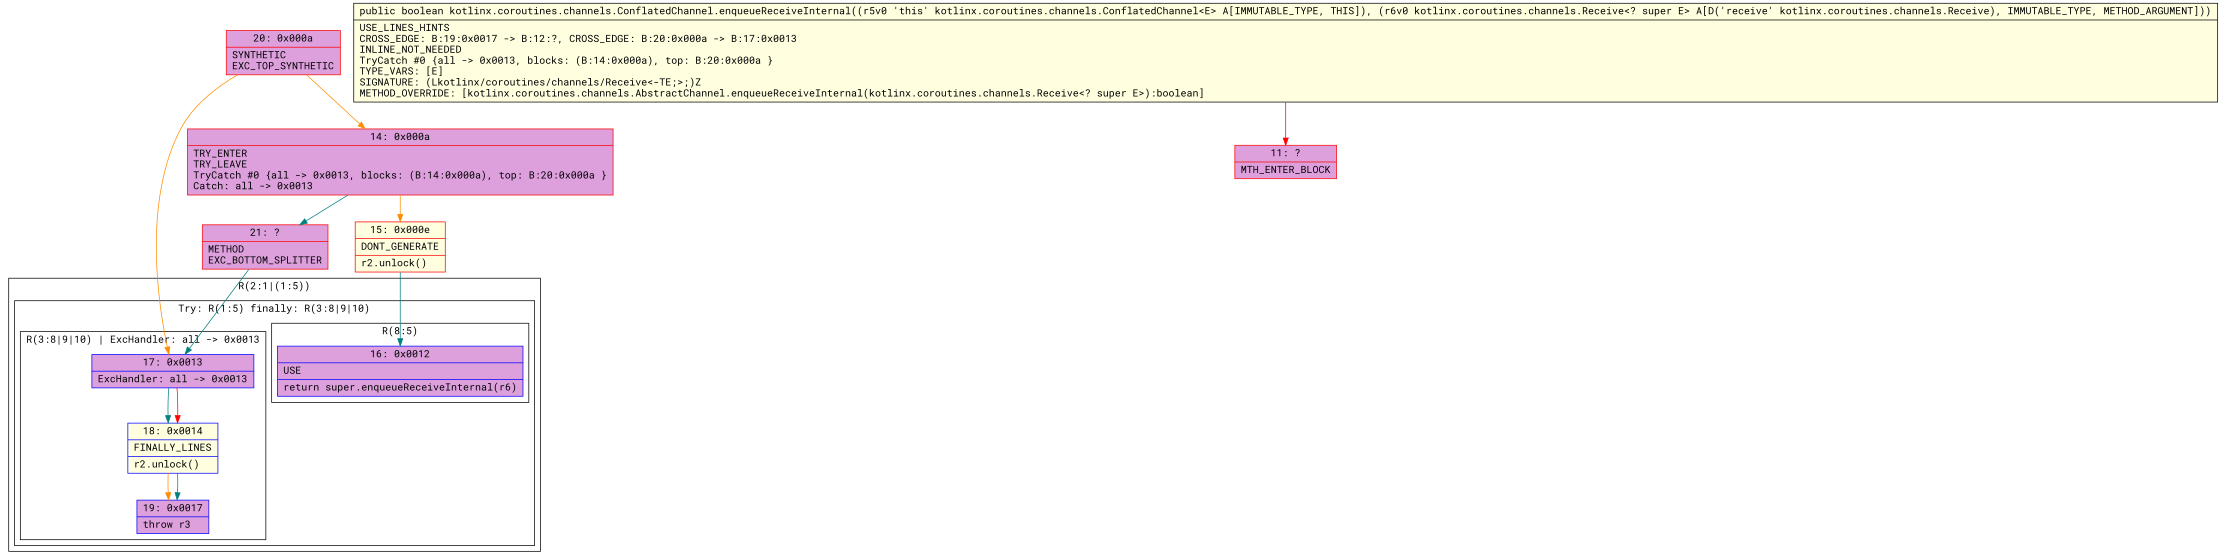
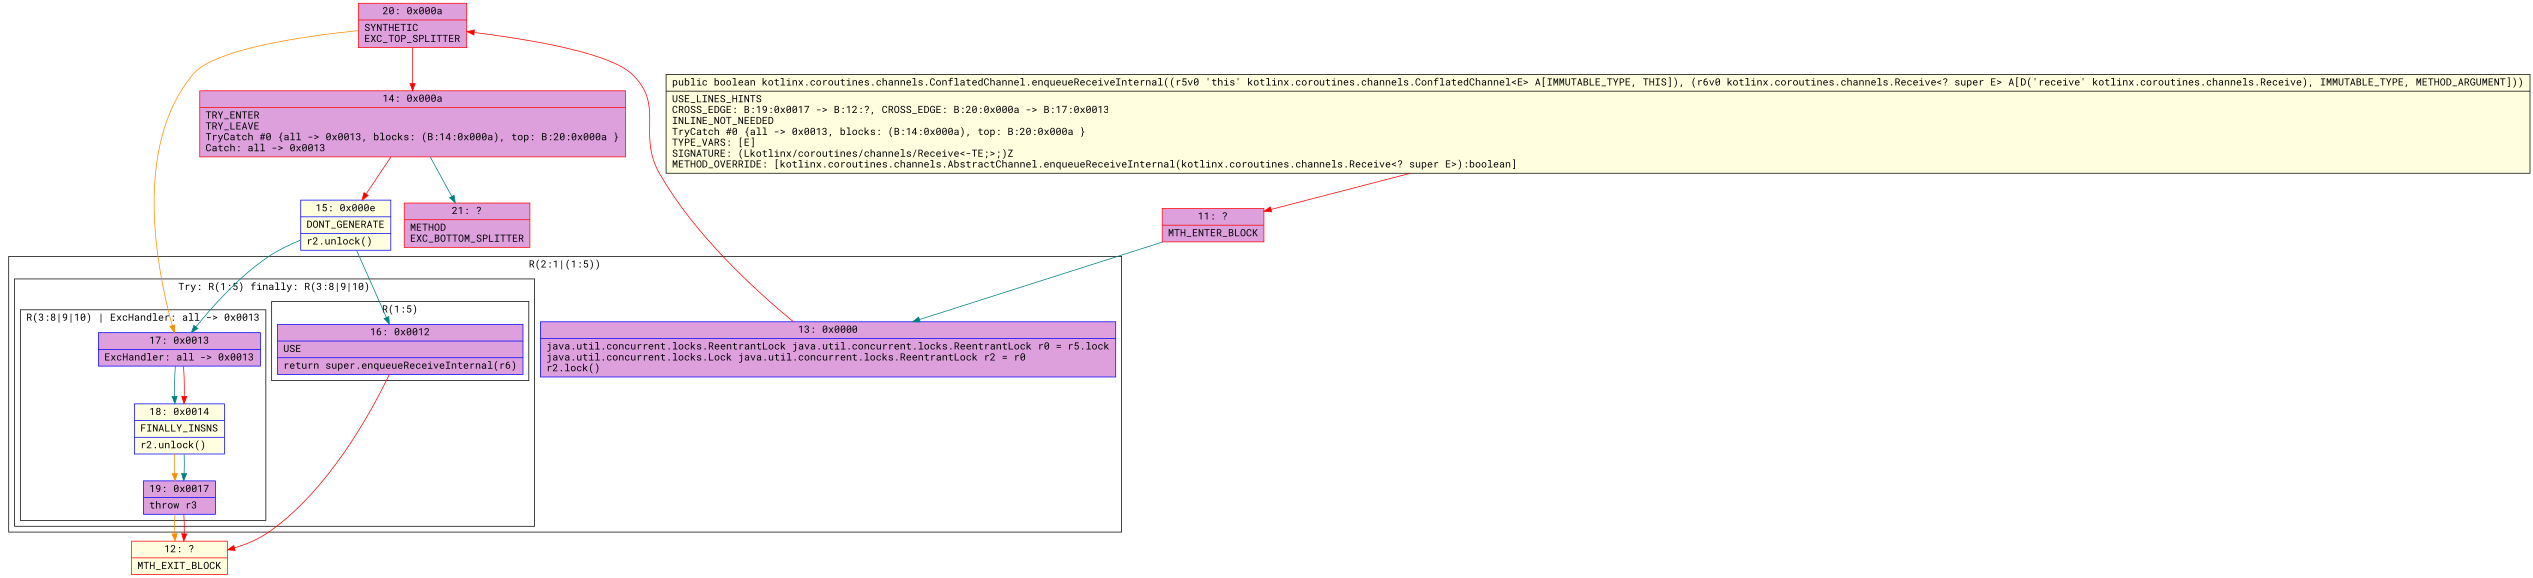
(283, 66) -> (413, 39)
(333, 99) -> (413, 65)
(400, 205) -> (379, 175)
(400, 247) -> (346, 225)
(219, 309) -> (245, 274)
(400, 332) -> (400, 310)
none -> (828, 349)
(173, 448) -> (179, 429)
none -> (179, 558)
